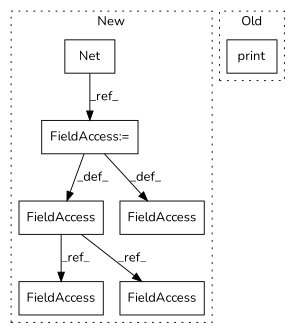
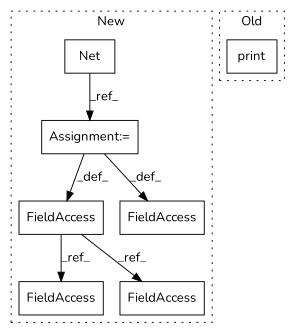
(90, 137) -> (90, 137)
